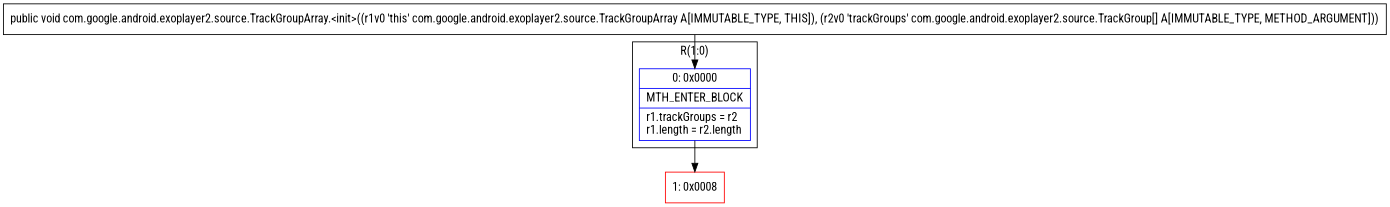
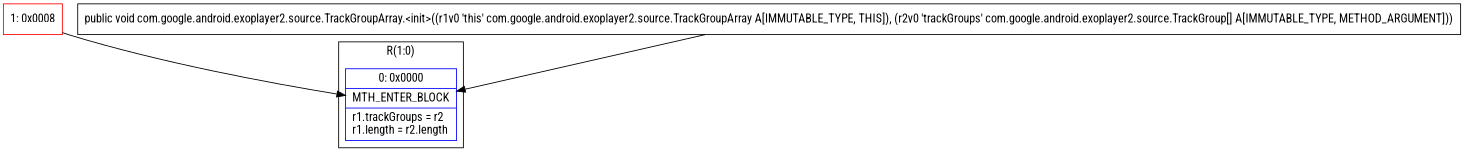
(695, 153) -> (198, 68)
